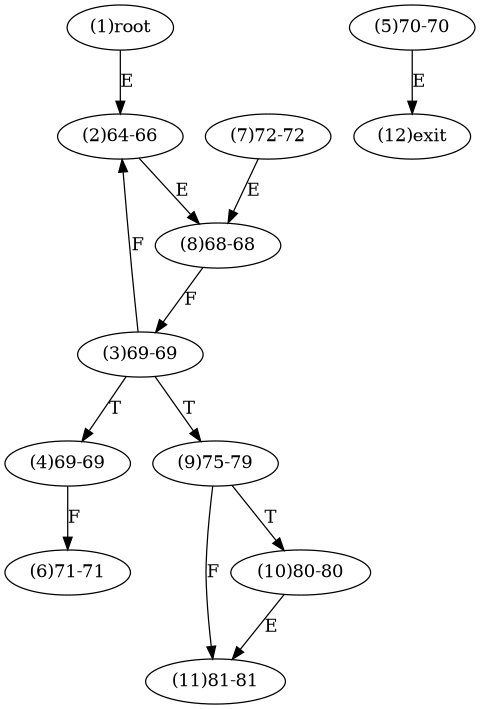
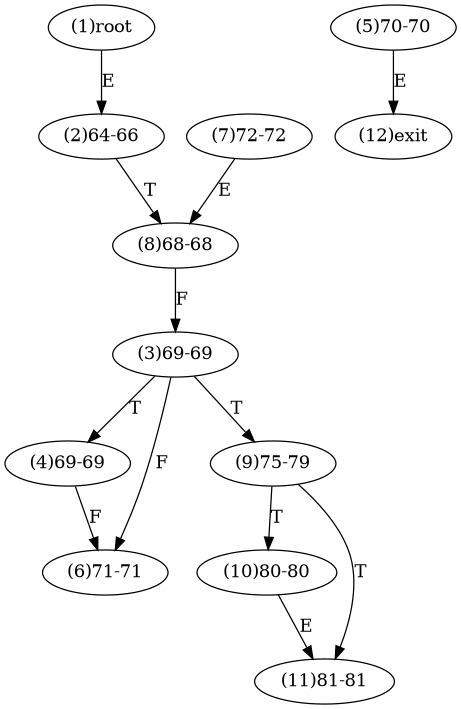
(182, 191) -> (150, 191)
(130, 252) -> (150, 459)
(213, 573) -> (361, 573)
